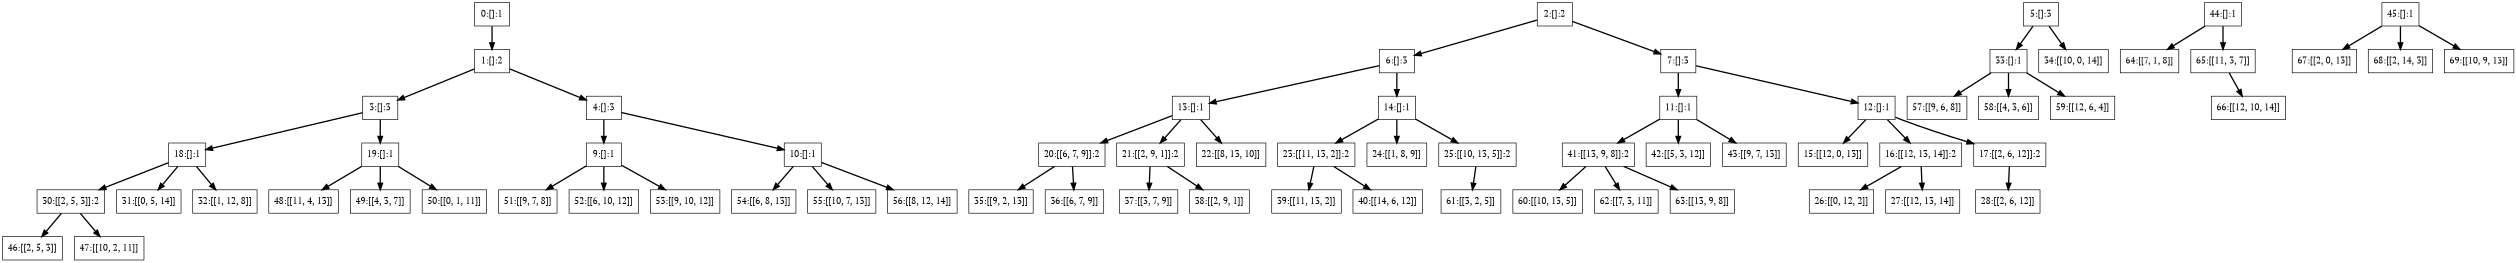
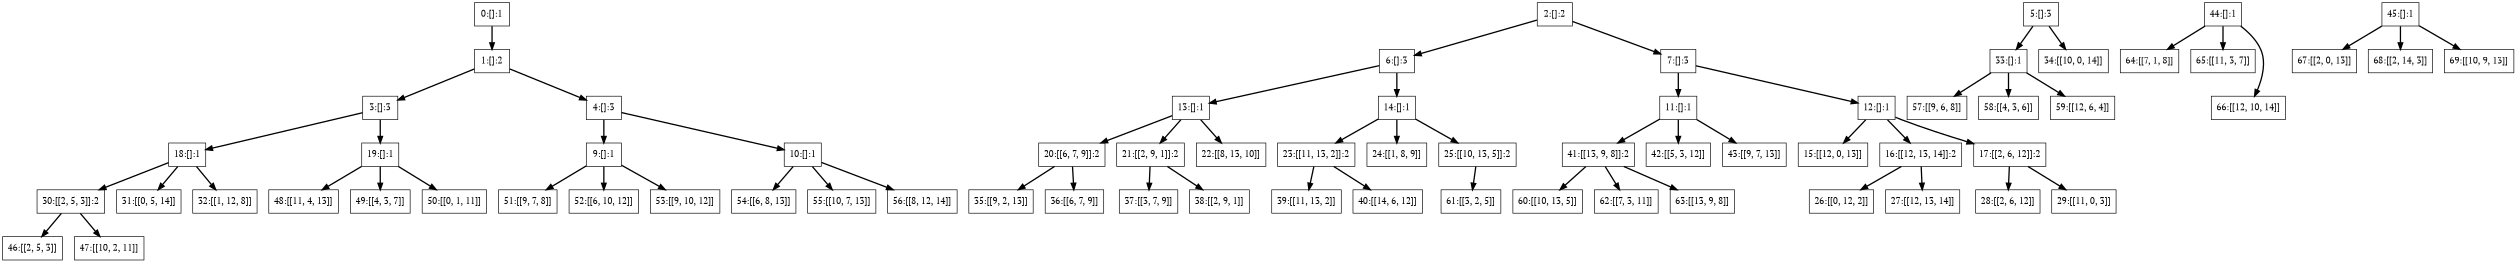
(2234, 82) -> (2262, 55)
none -> (2084, 201)
